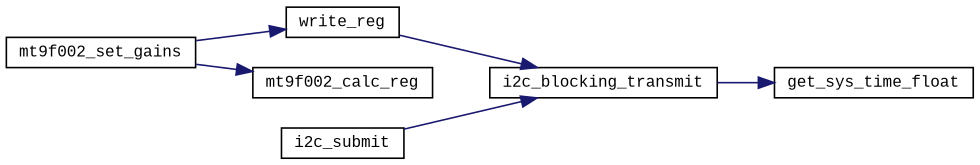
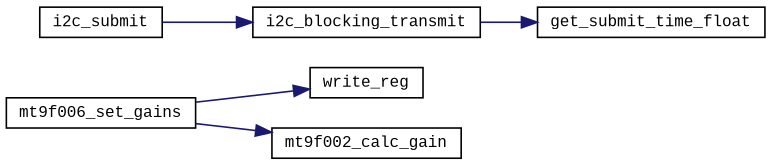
(460, 50) -> none
(101, 52) -> (101, 113)
(343, 83) -> (367, 143)
(874, 83) -> (651, 22)
